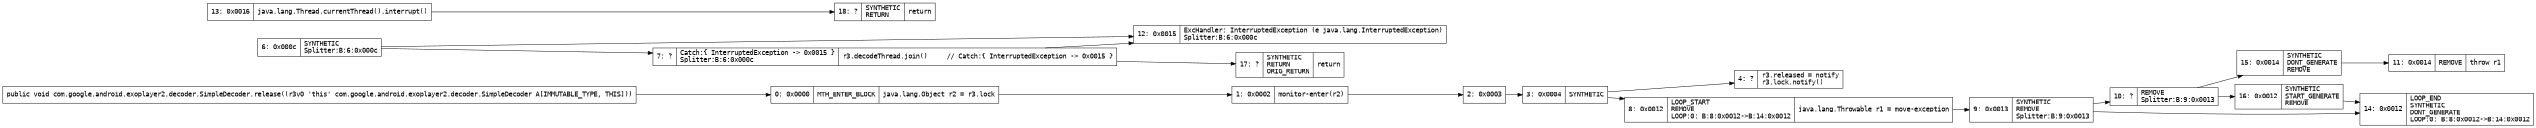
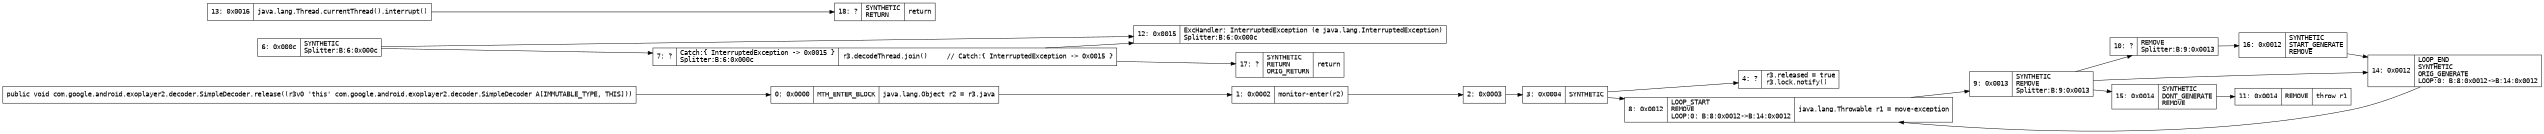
(1800, 76) -> (1800, 76)
(2218, 82) -> (2100, 91)
(939, 95) -> (939, 95)
(2435, 113) -> (2443, 74)
none -> (2164, 130)
